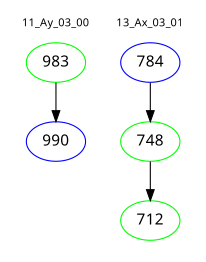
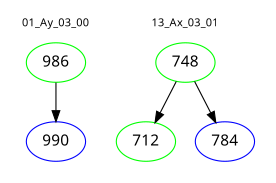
(56, 24) -> (56, 24)
(56, 63) -> (56, 63)
(150, 97) -> (203, 97)
